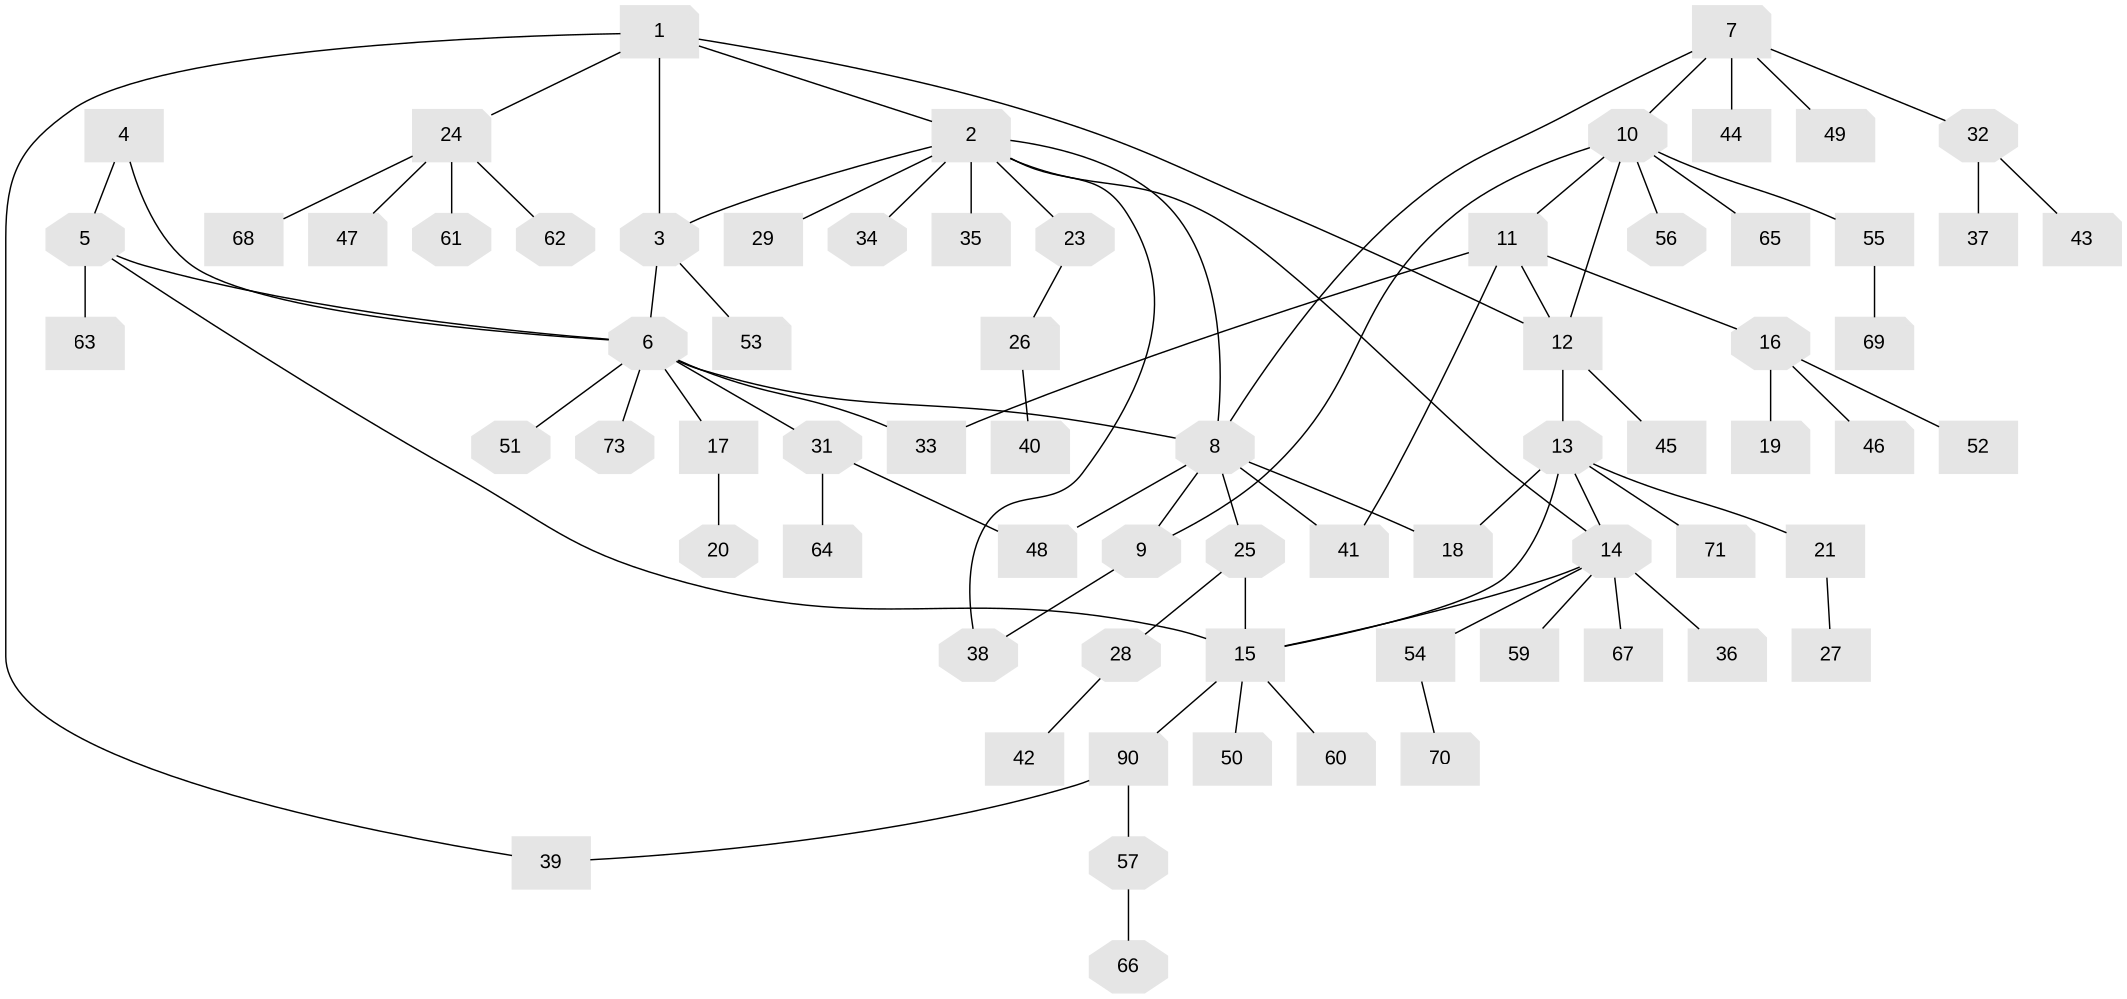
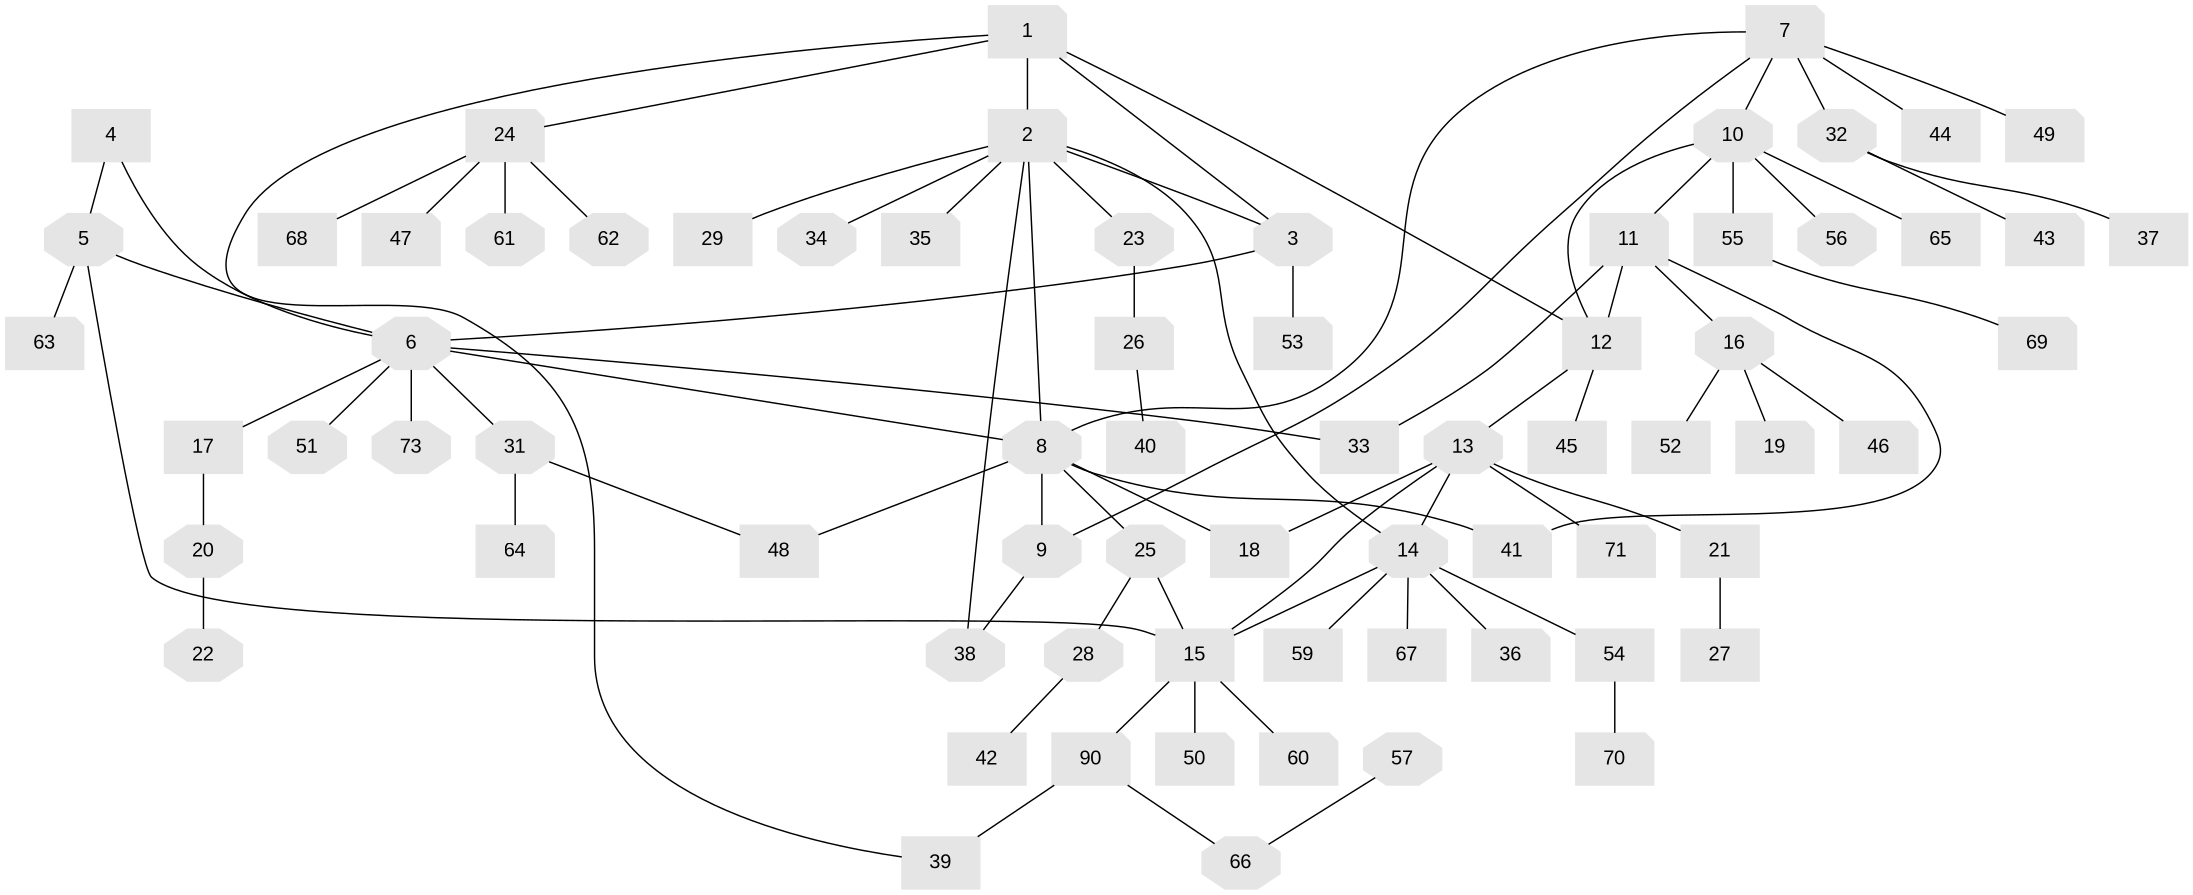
(1367, 325) -> (1435, 331)
none -> (203, 655)
(1128, 811) -> (1171, 814)
